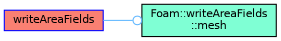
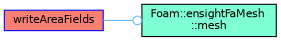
(209, 20) -> (209, 20)
